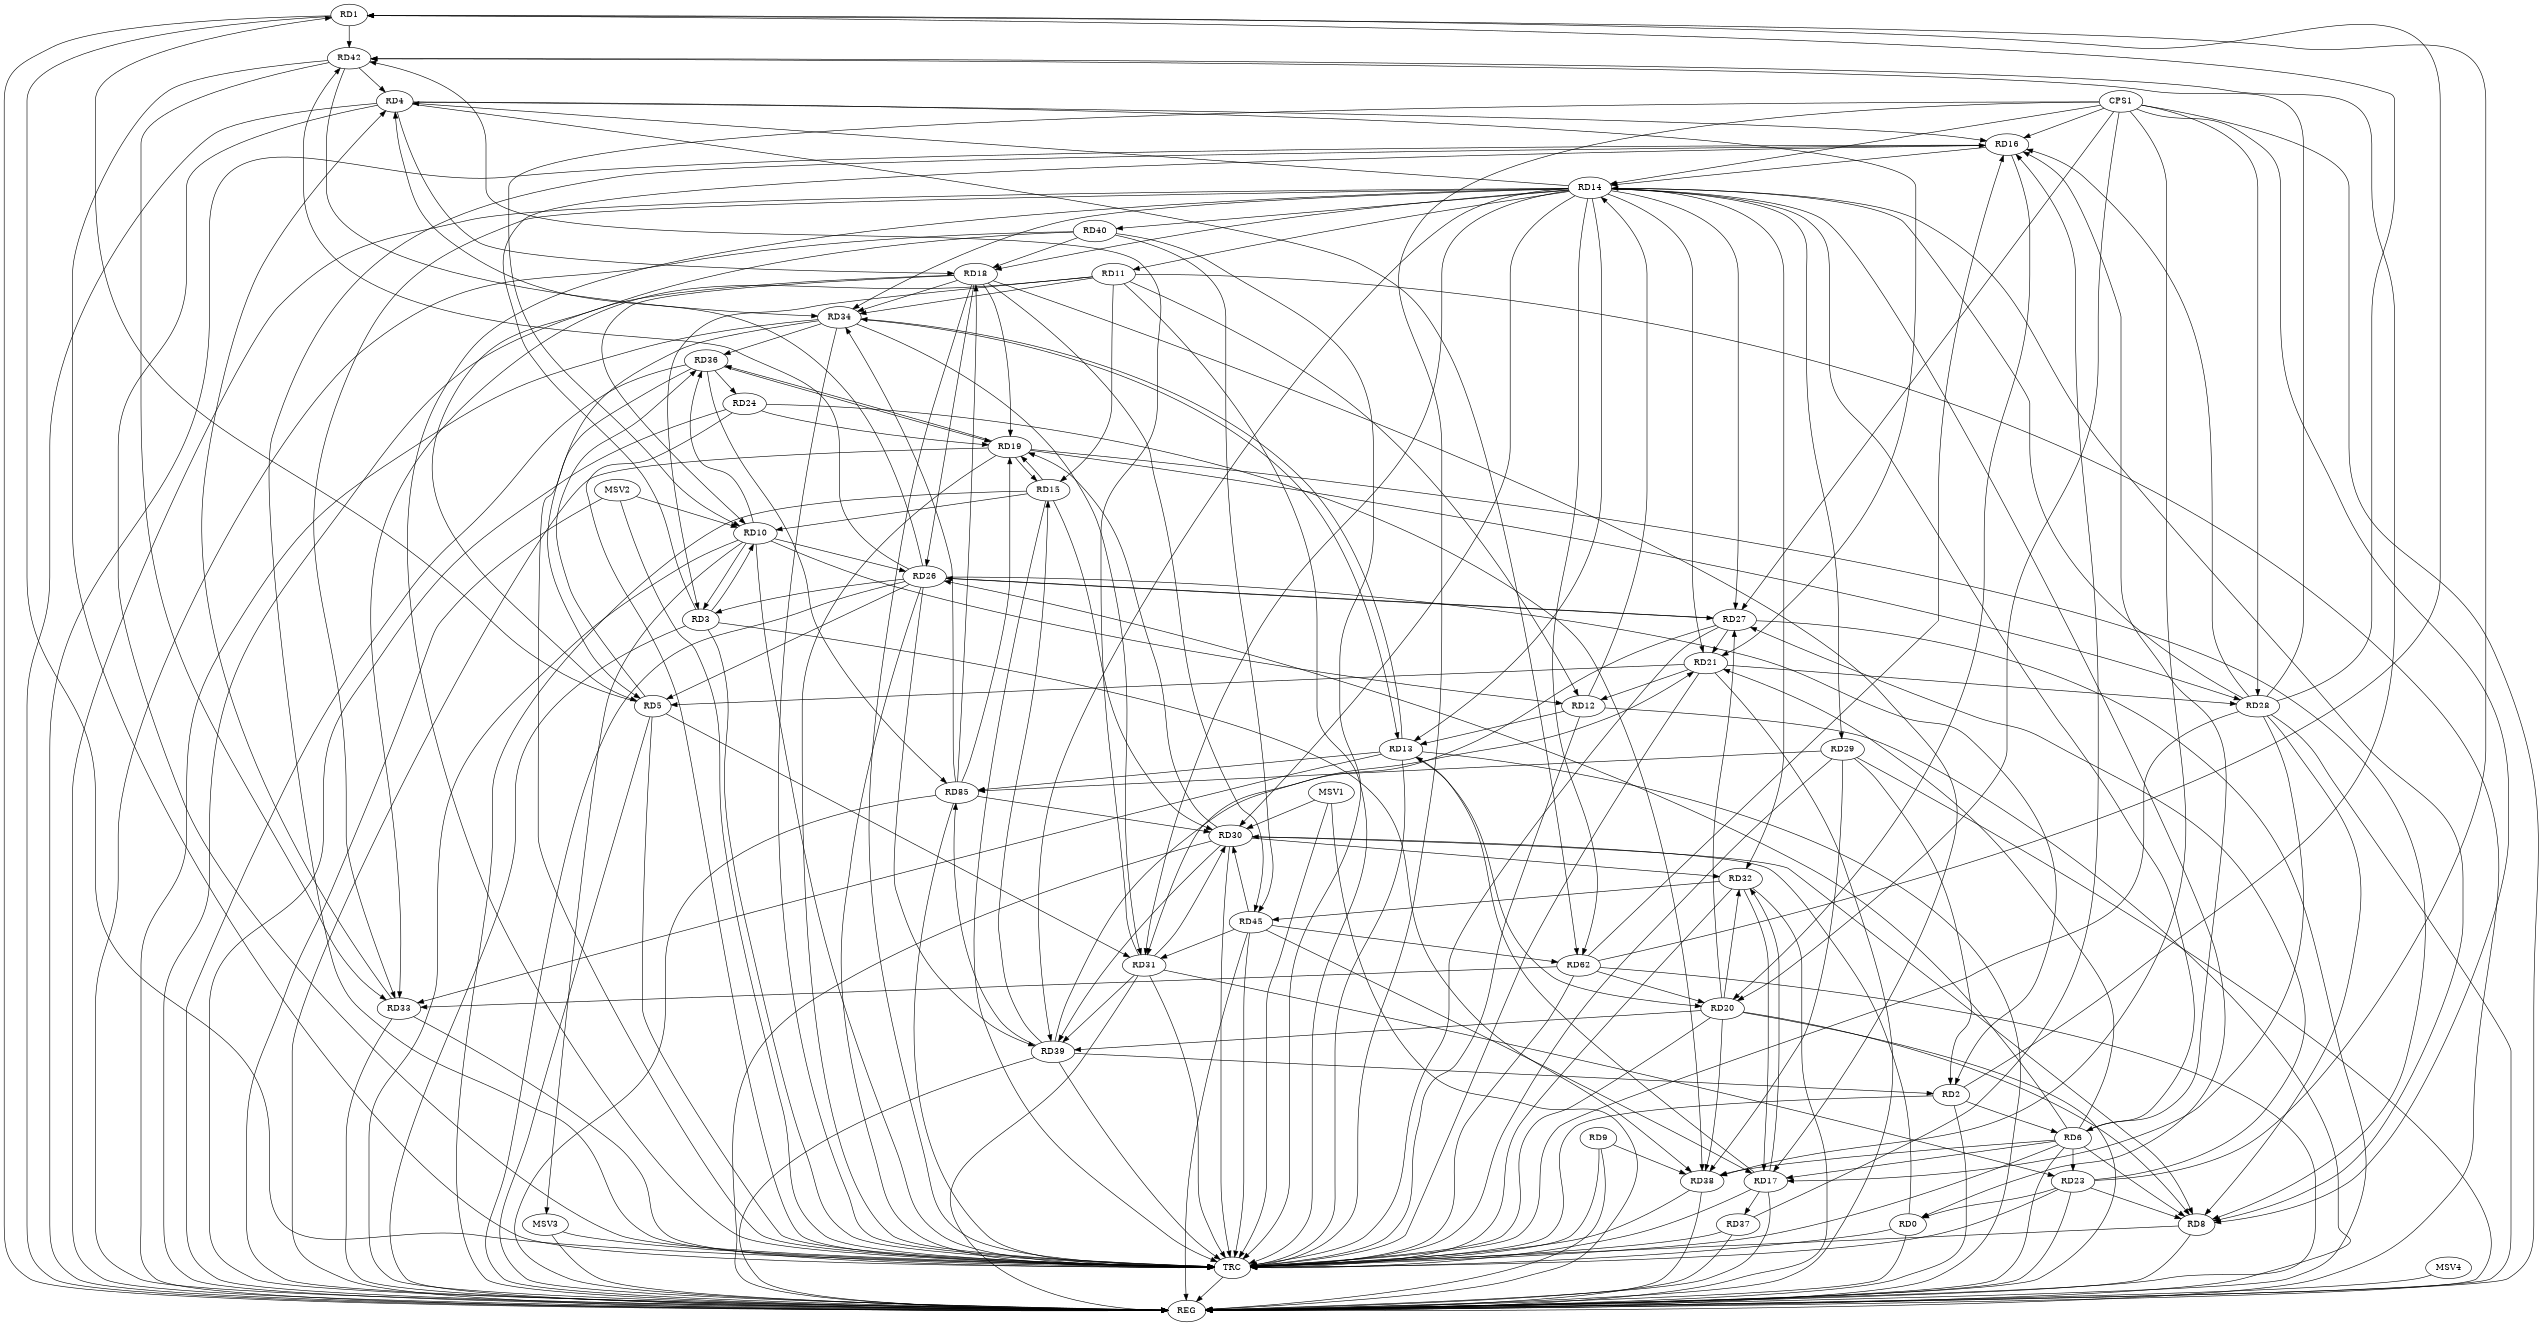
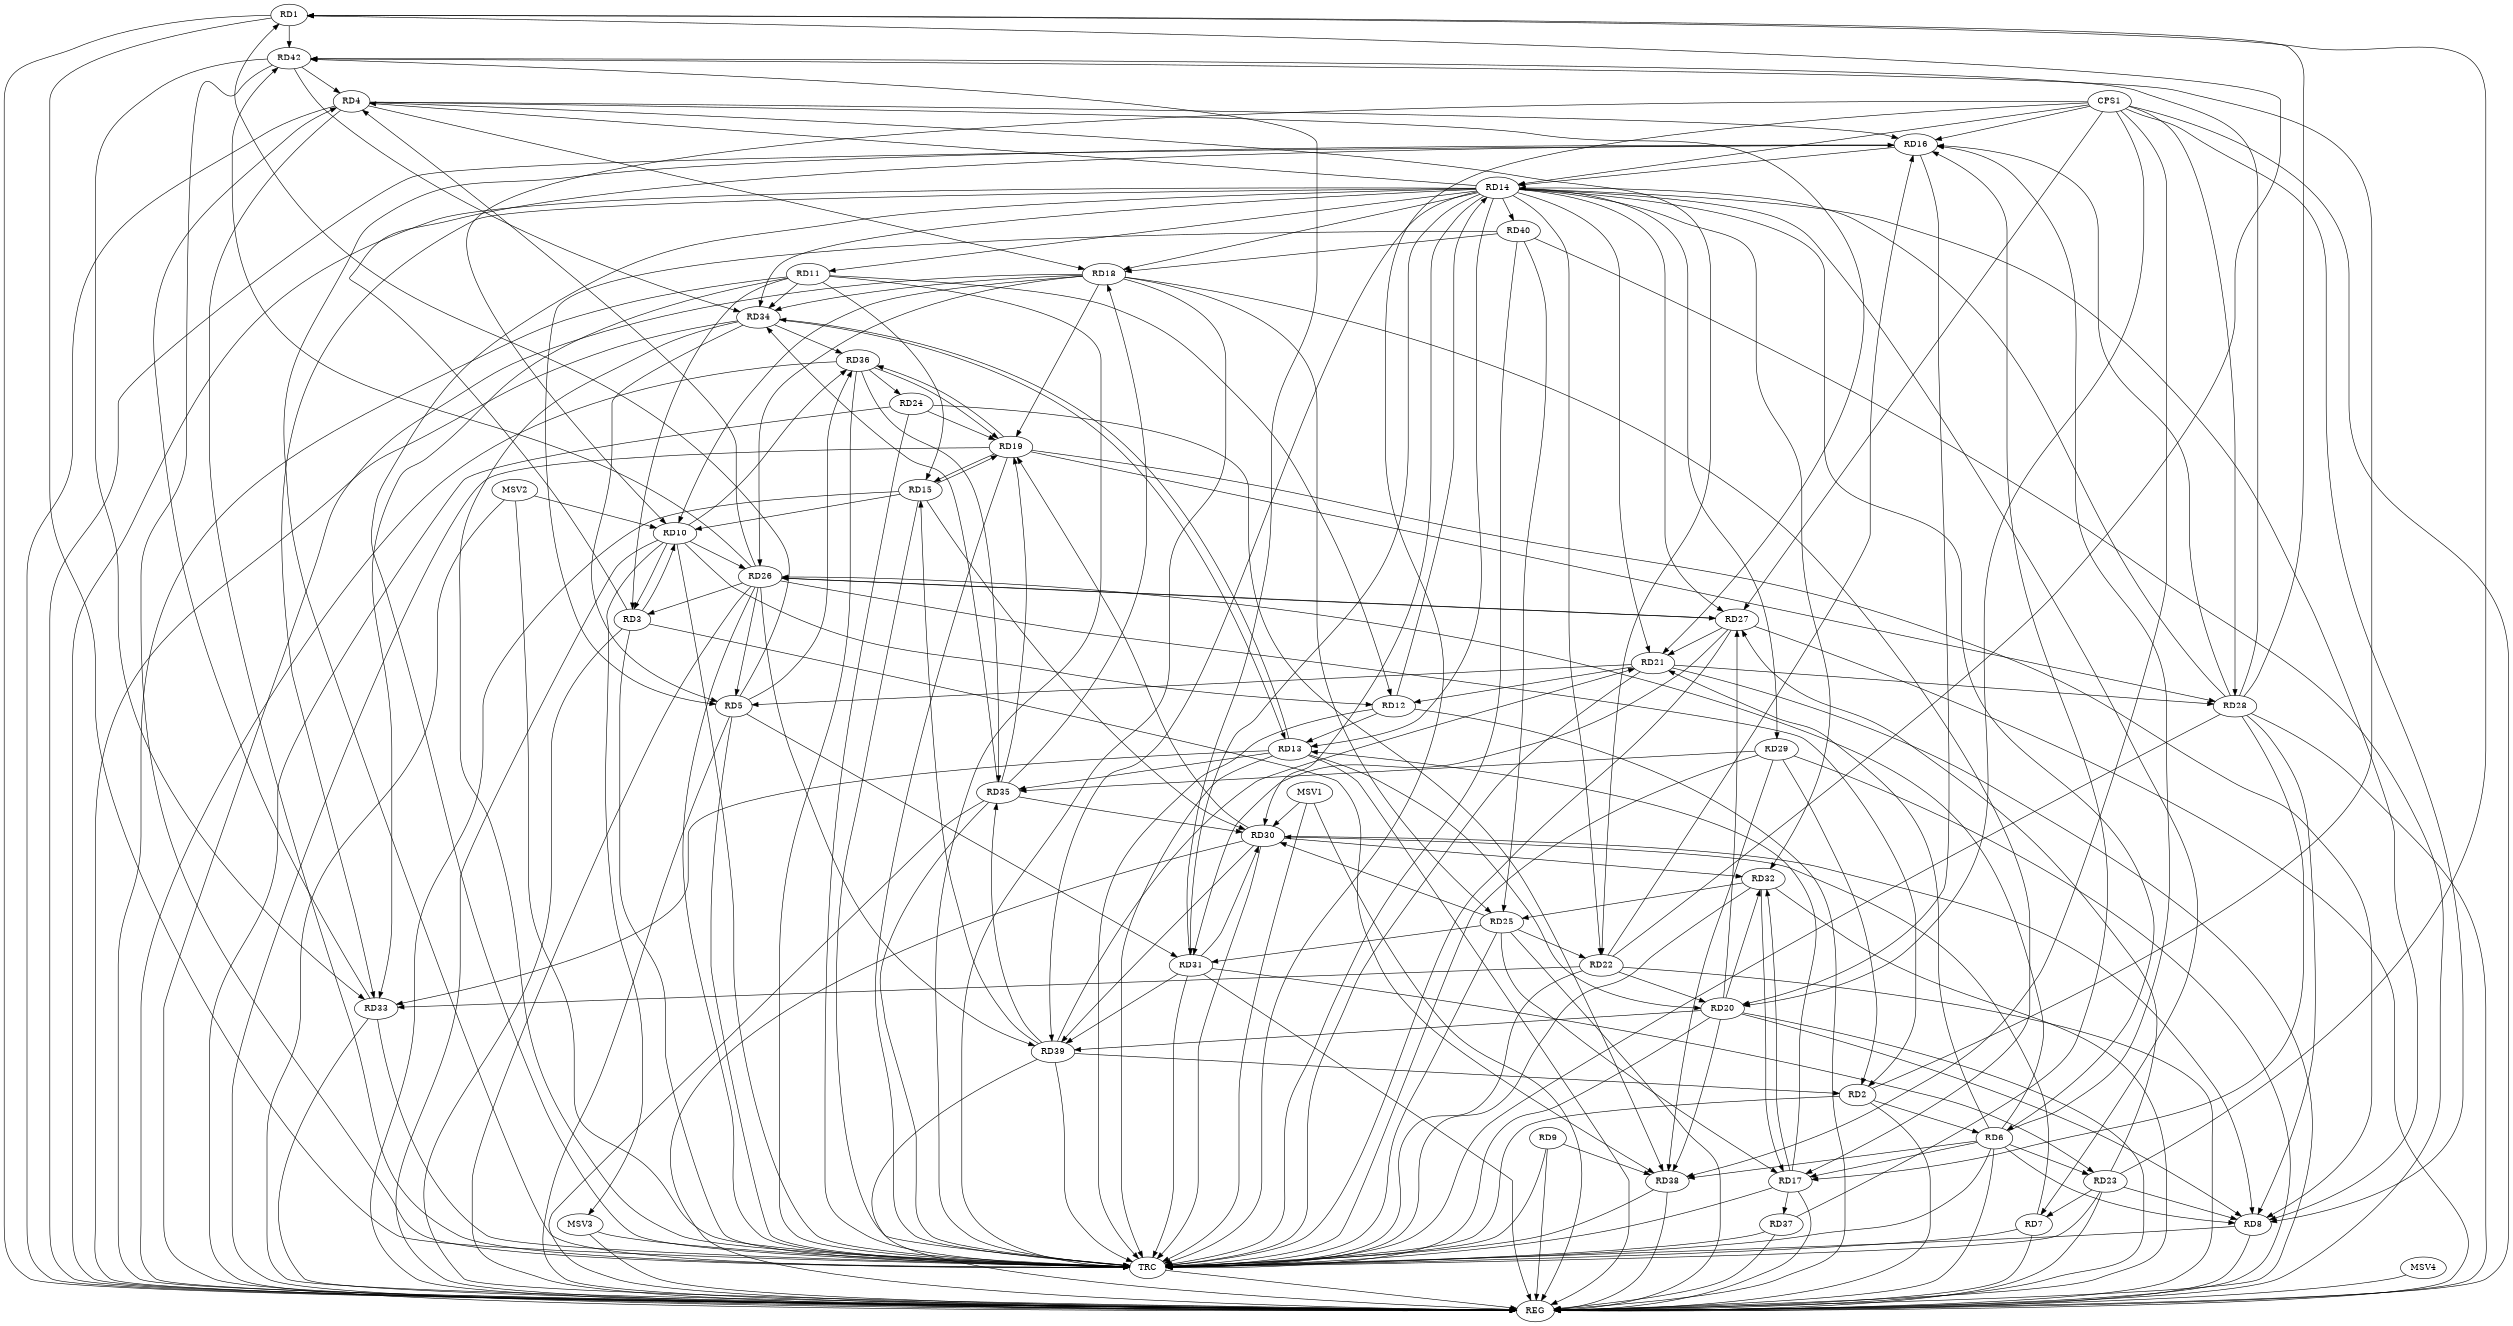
(1111, 575) -> none
(957, 793) -> (998, 793)
(1251, 922) -> (1502, 922)
(1579, 965) -> (1601, 965)
(1908, 1225) -> (2034, 1225)
